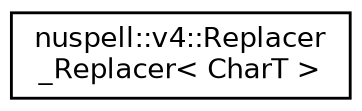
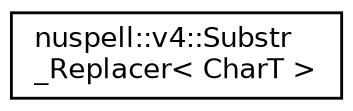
(181, 56) -> (177, 56)
